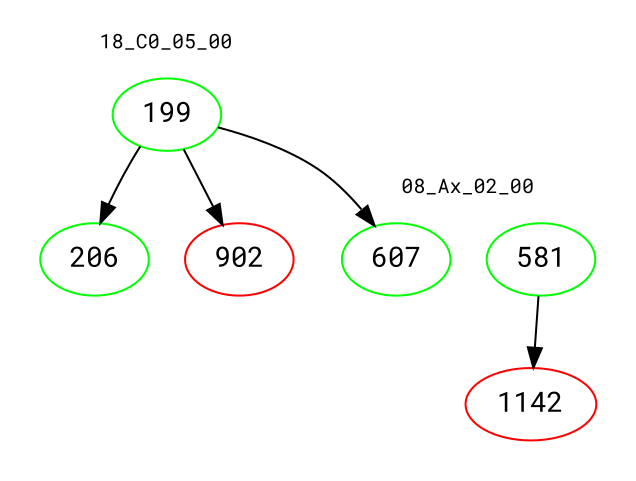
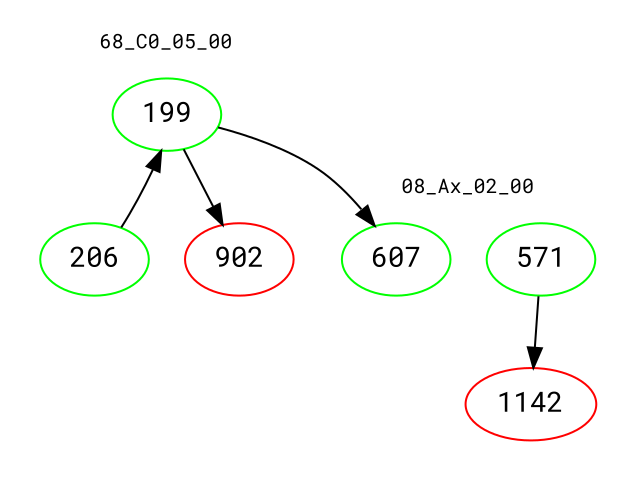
(167, 43) -> (167, 43)
(124, 175) -> (138, 199)
(541, 259) -> (541, 259)
